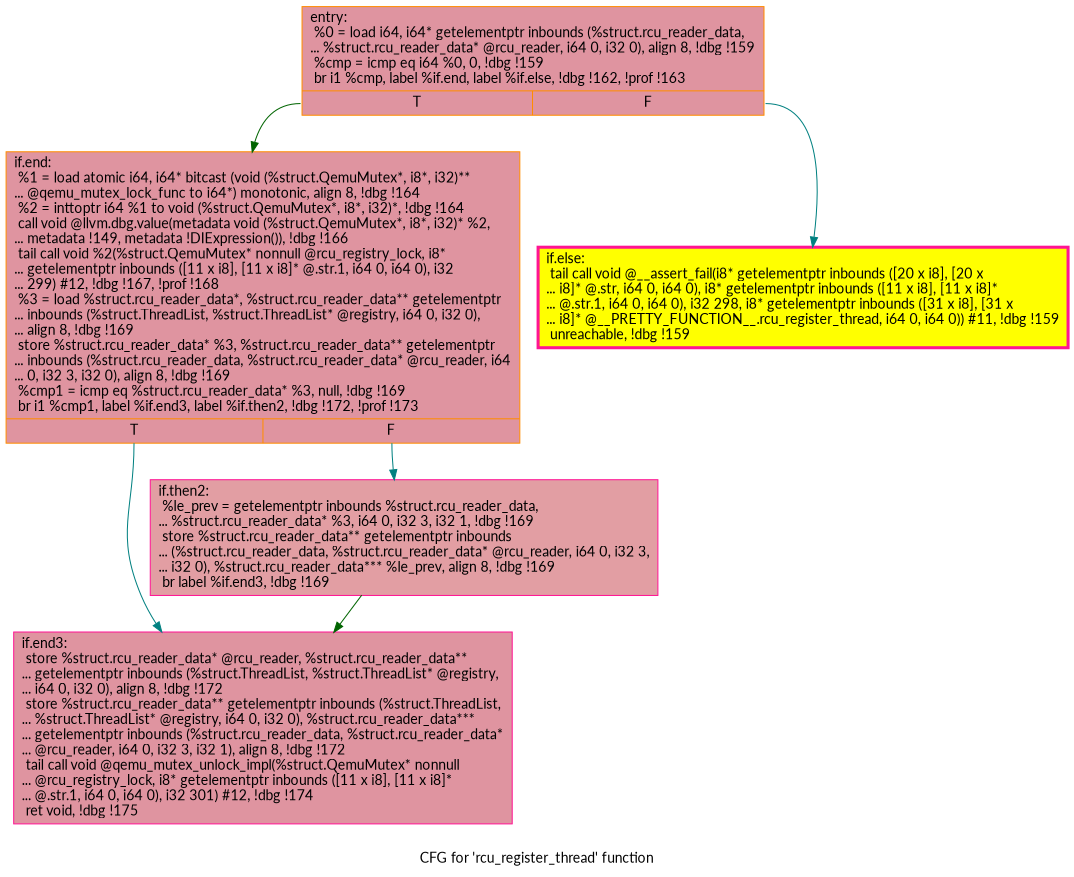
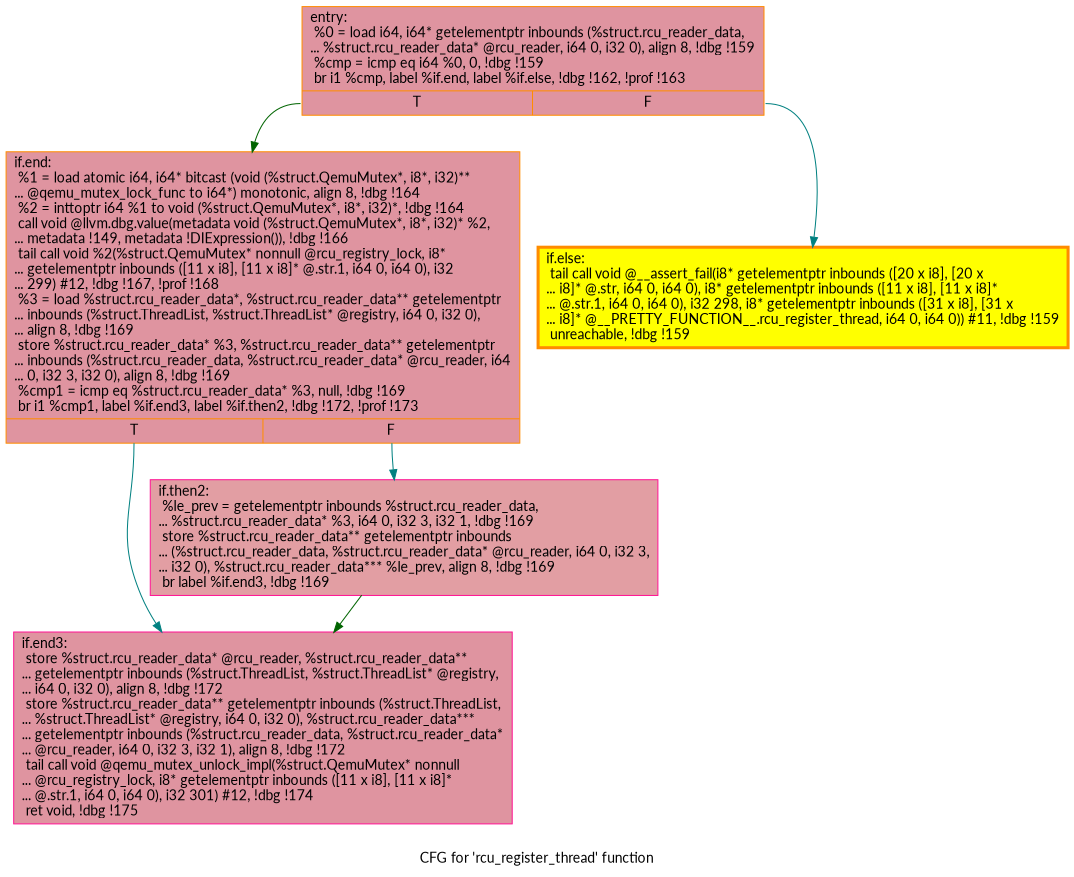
(803, 297) -> (803, 297)
